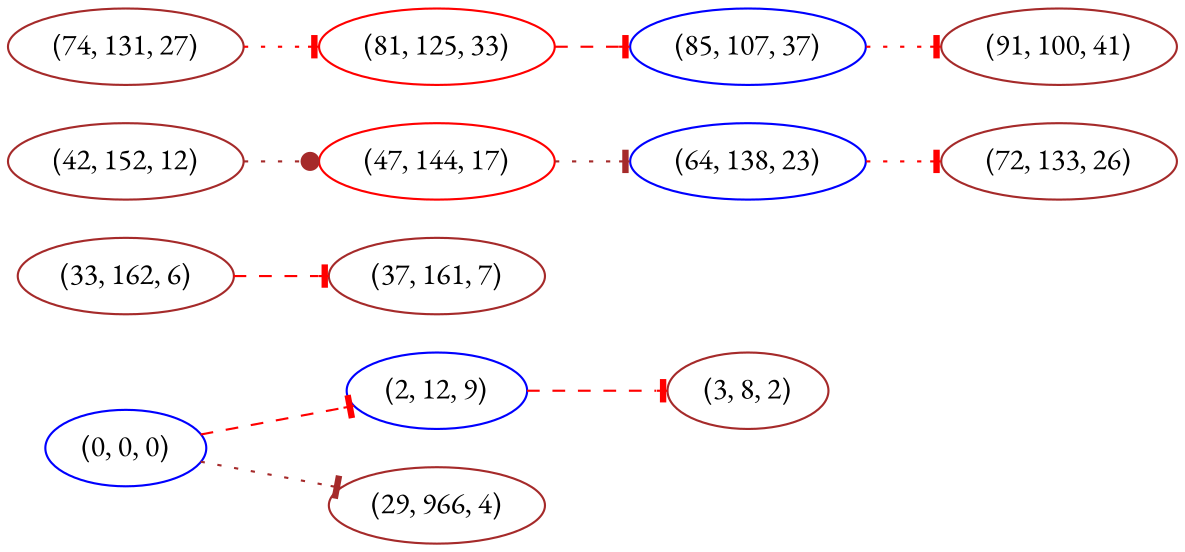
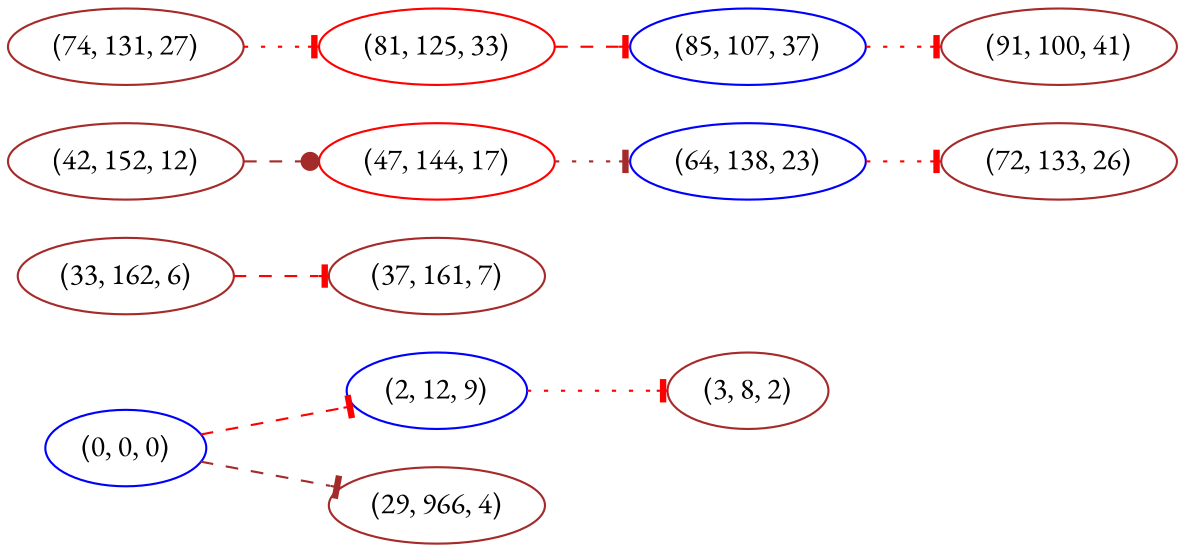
(273, 161) -> (273, 161)
(592, 391) -> (592, 391)
(266, 474) -> (266, 474)
